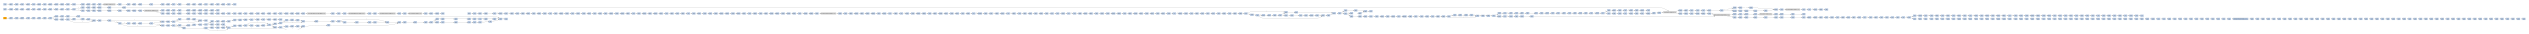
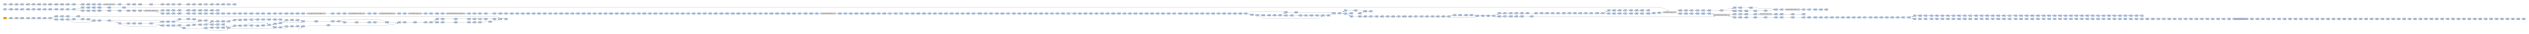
none -> (456, 13)
